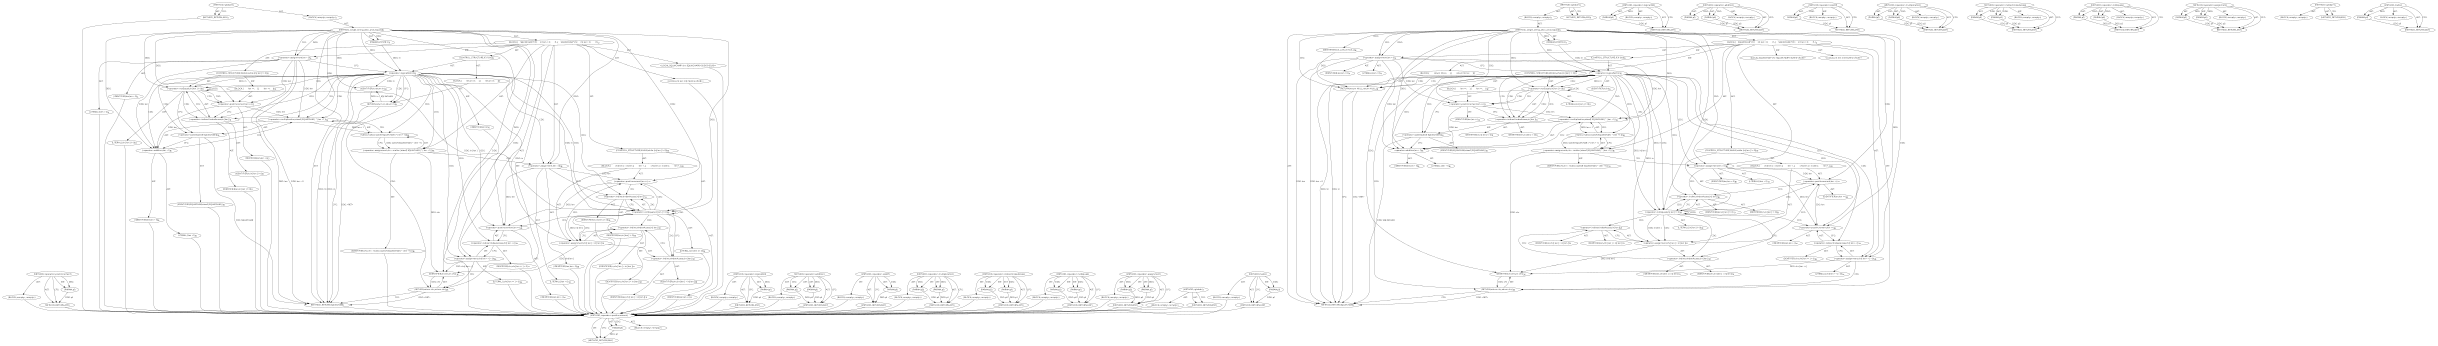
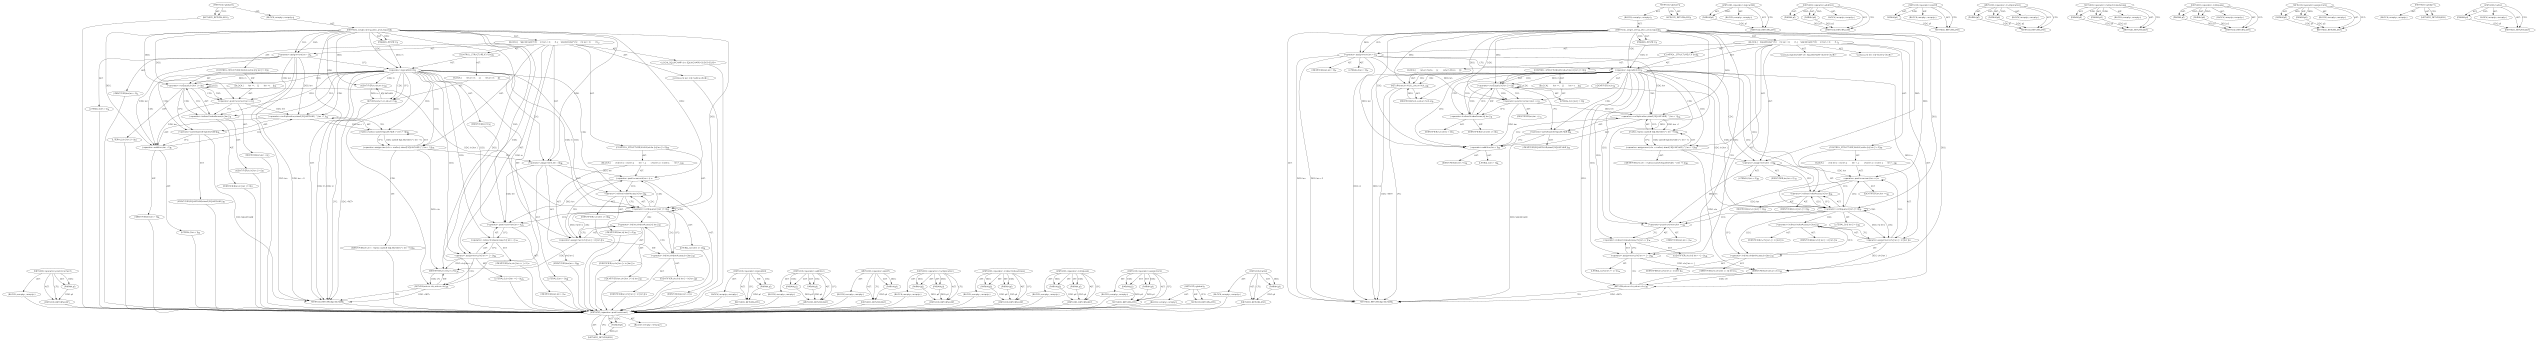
none -> (1415, 92)
